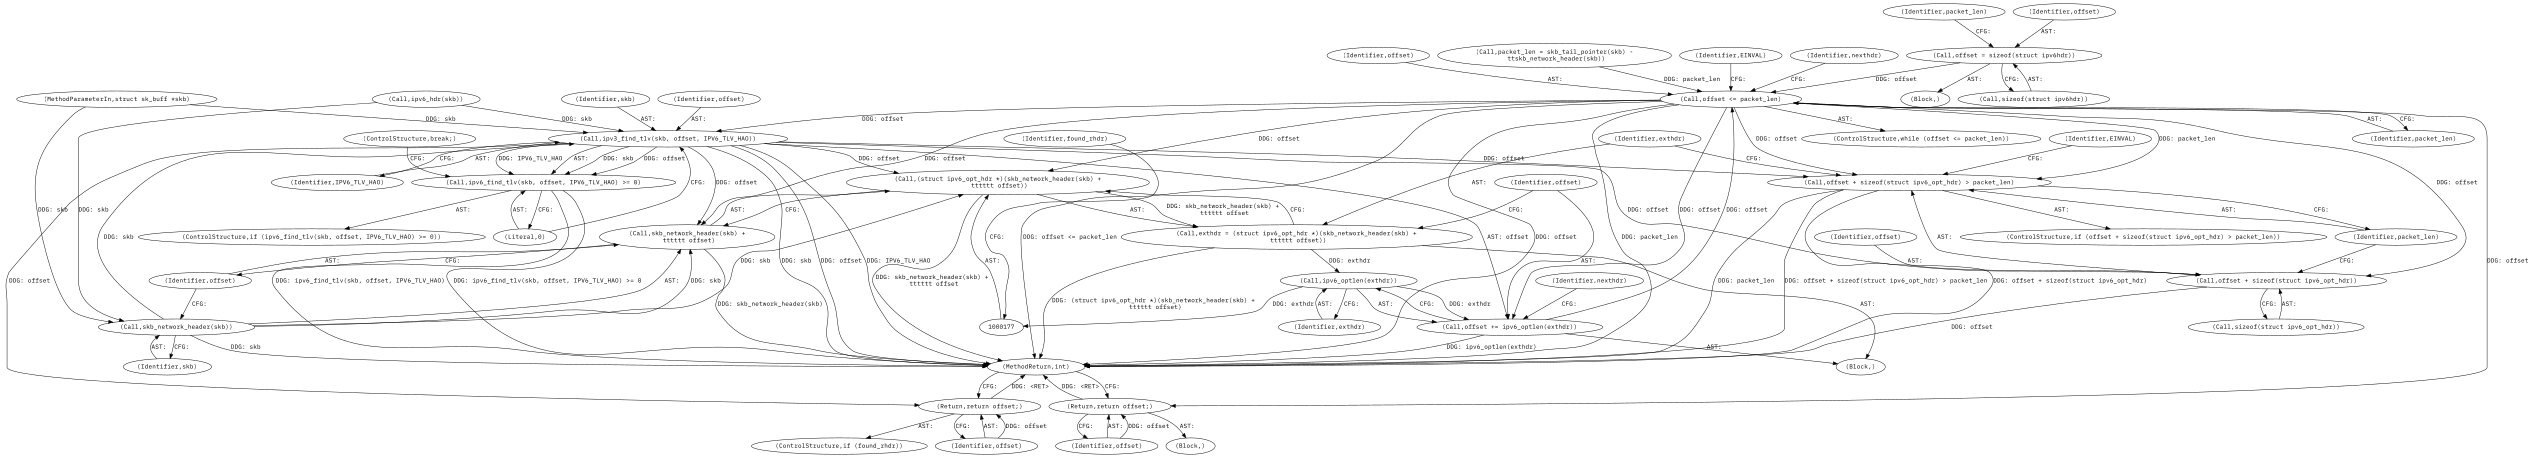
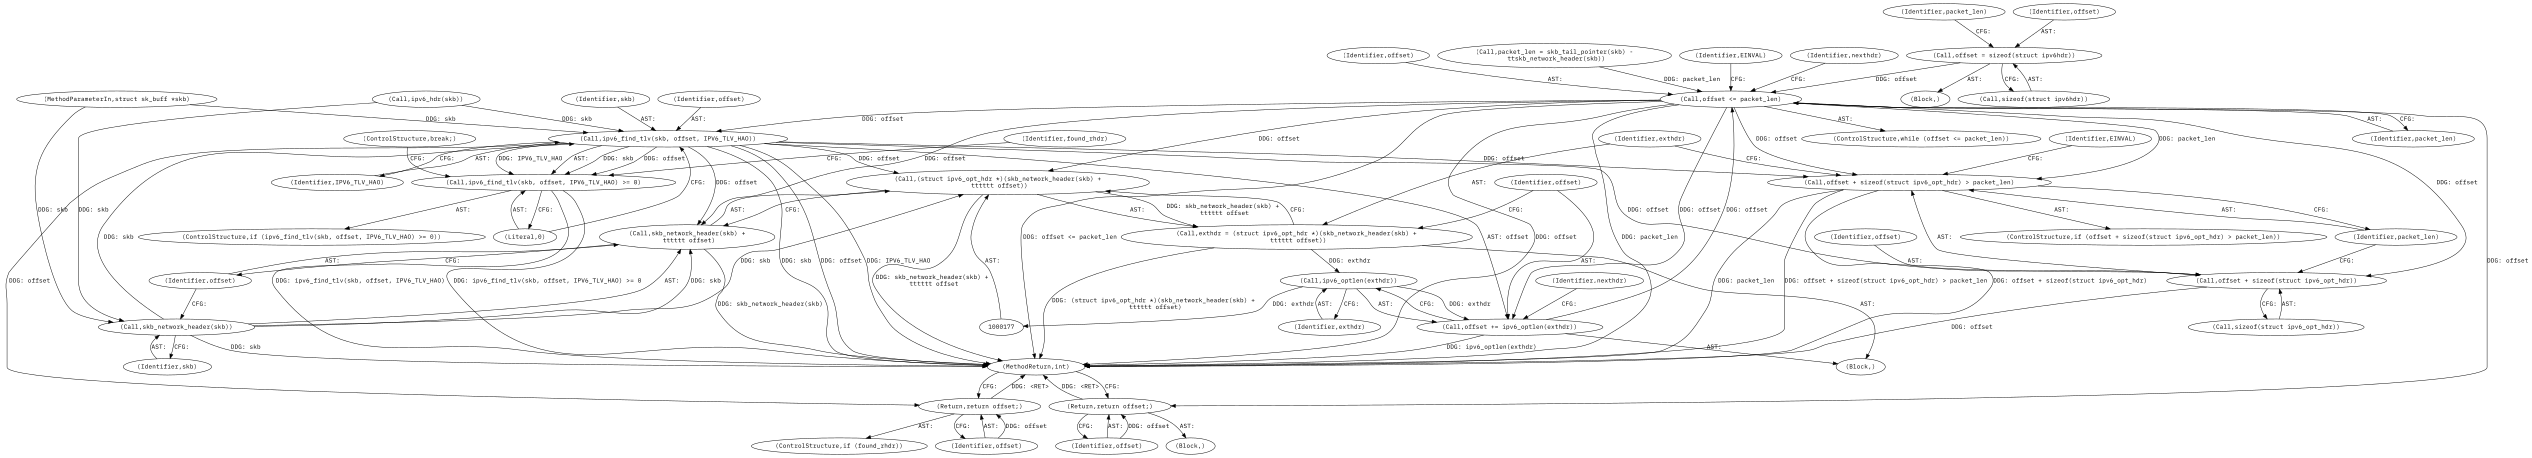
(668, 139) -> (668, 139)
(1048, 202) -> (812, 156)
